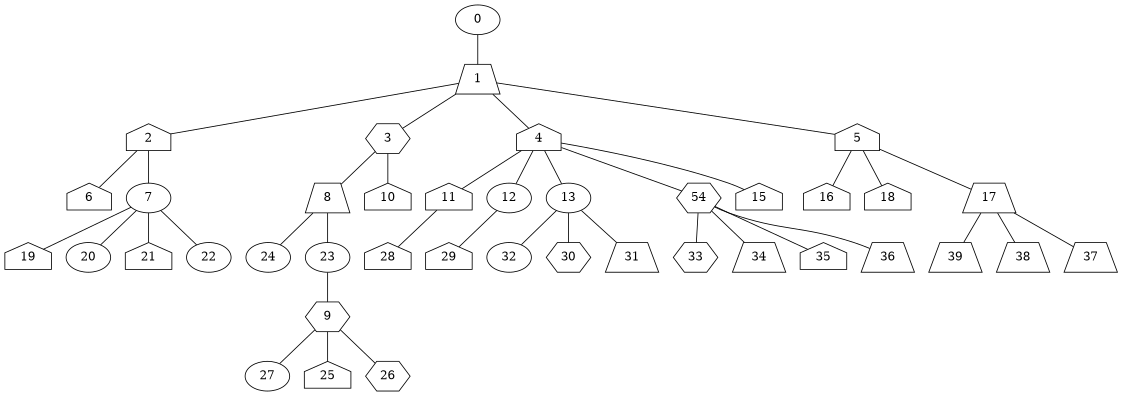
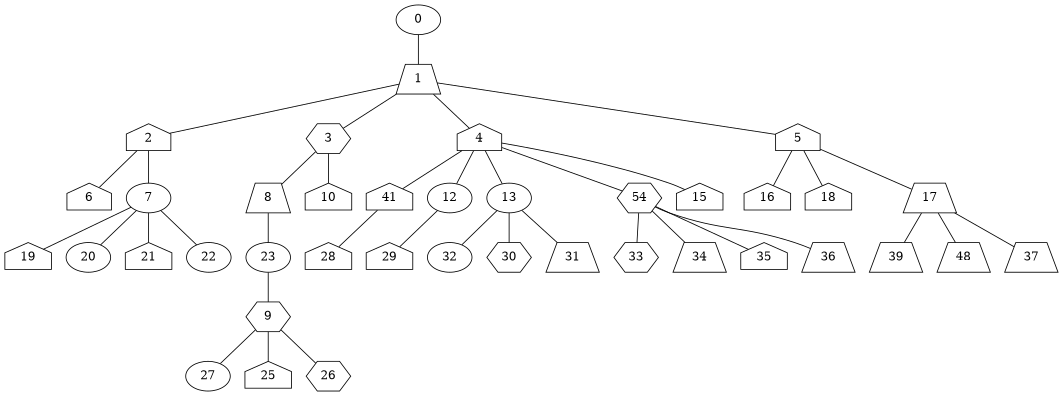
(449, 198) -> (389, 198)
(268, 257) -> none
(1023, 257) -> (964, 257)
